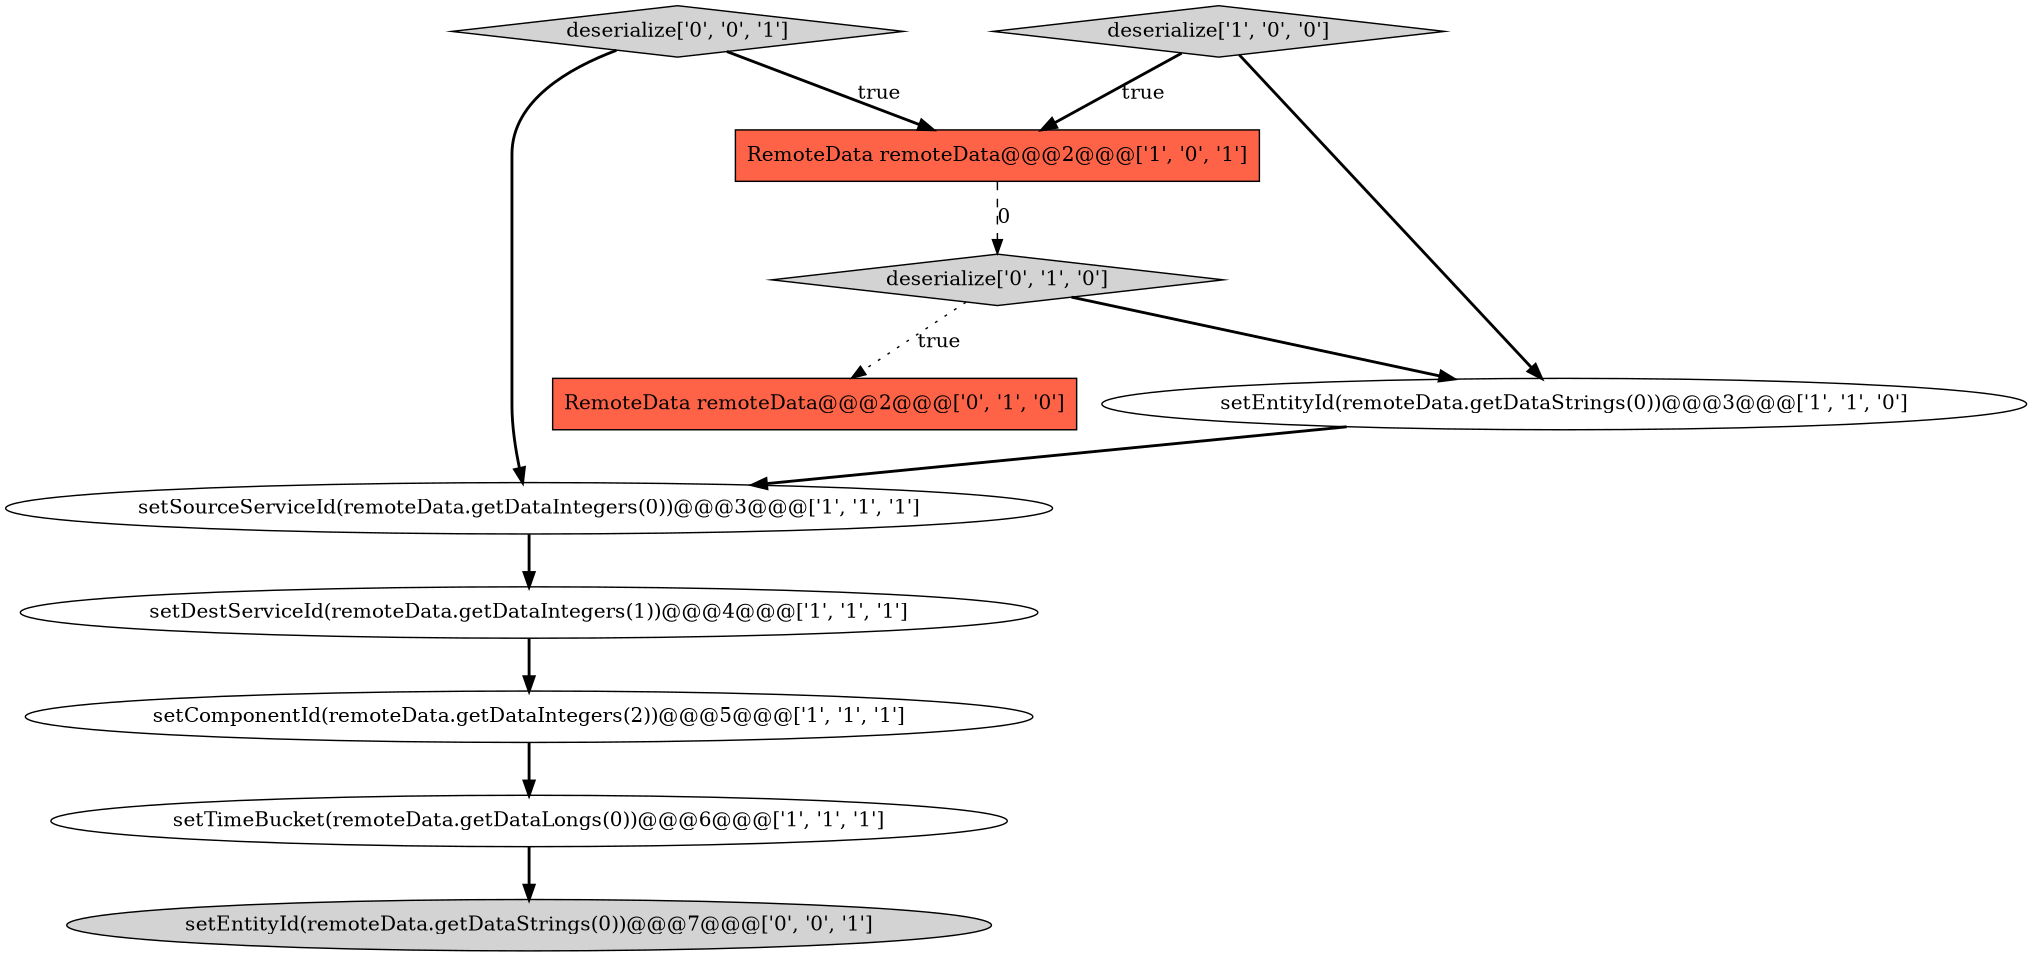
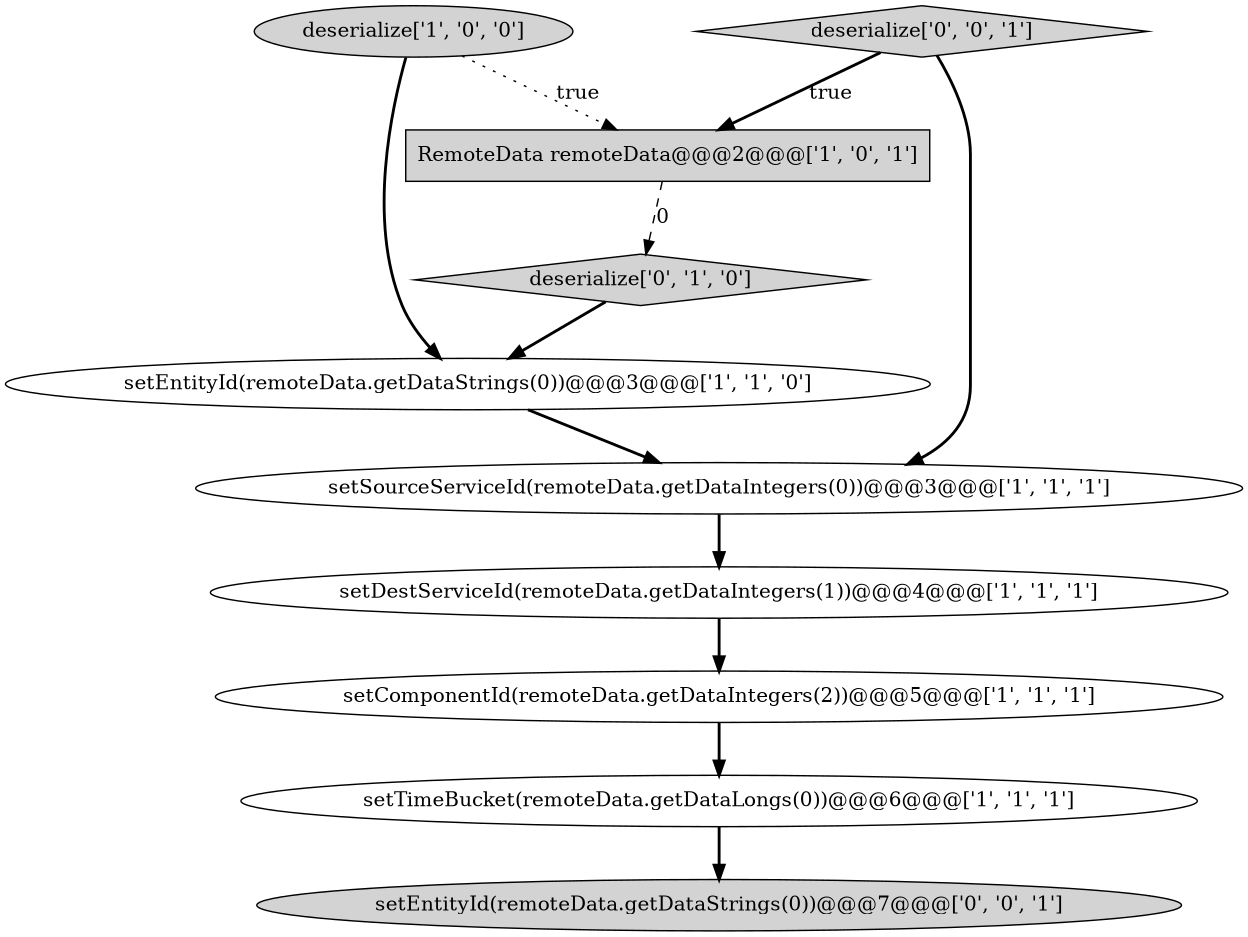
(1219, 31) -> (414, 31)
(1118, 88) -> (533, 90)
(997, 156) -> (668, 156)
(815, 404) -> none
